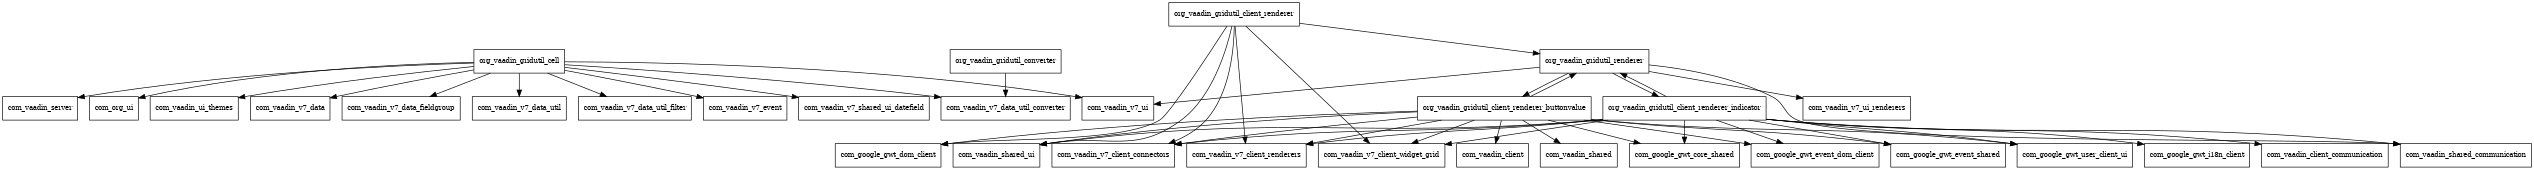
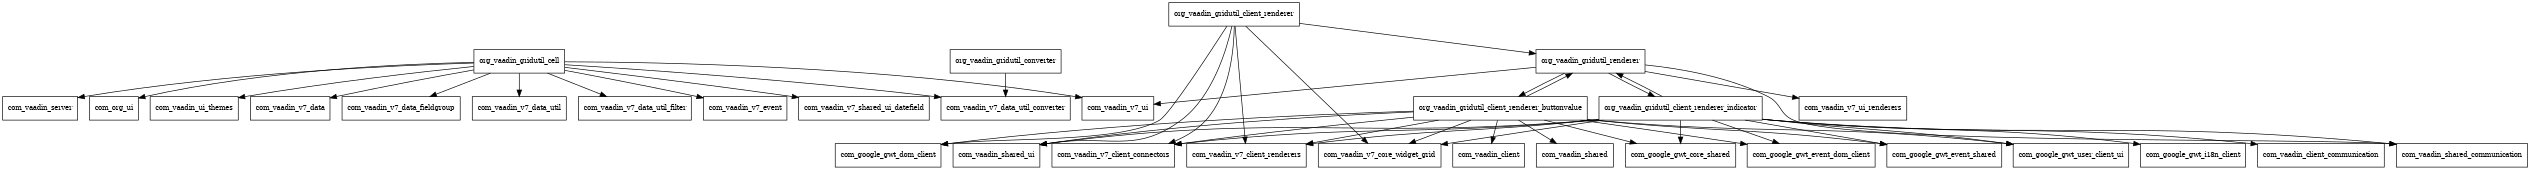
(1382, 155) -> (1380, 155)
